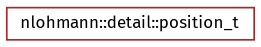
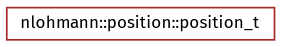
(130, 24) -> (141, 24)
